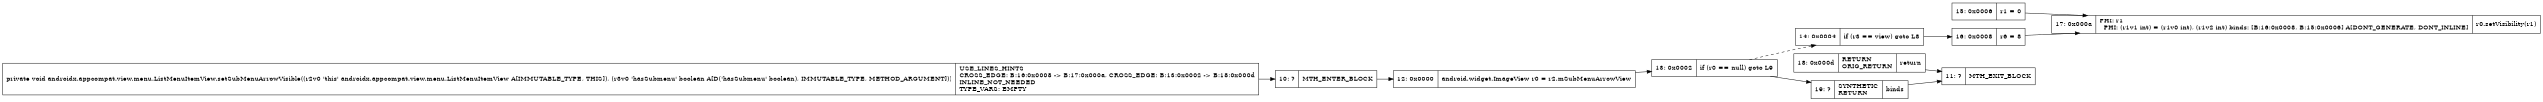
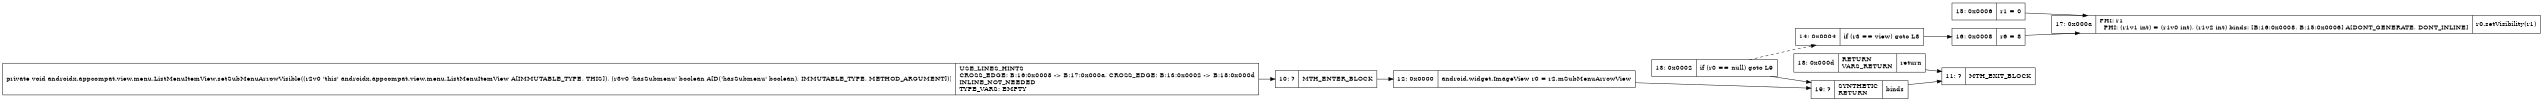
(1867, 66) -> (1868, 66)
(1641, 72) -> (1721, 85)
